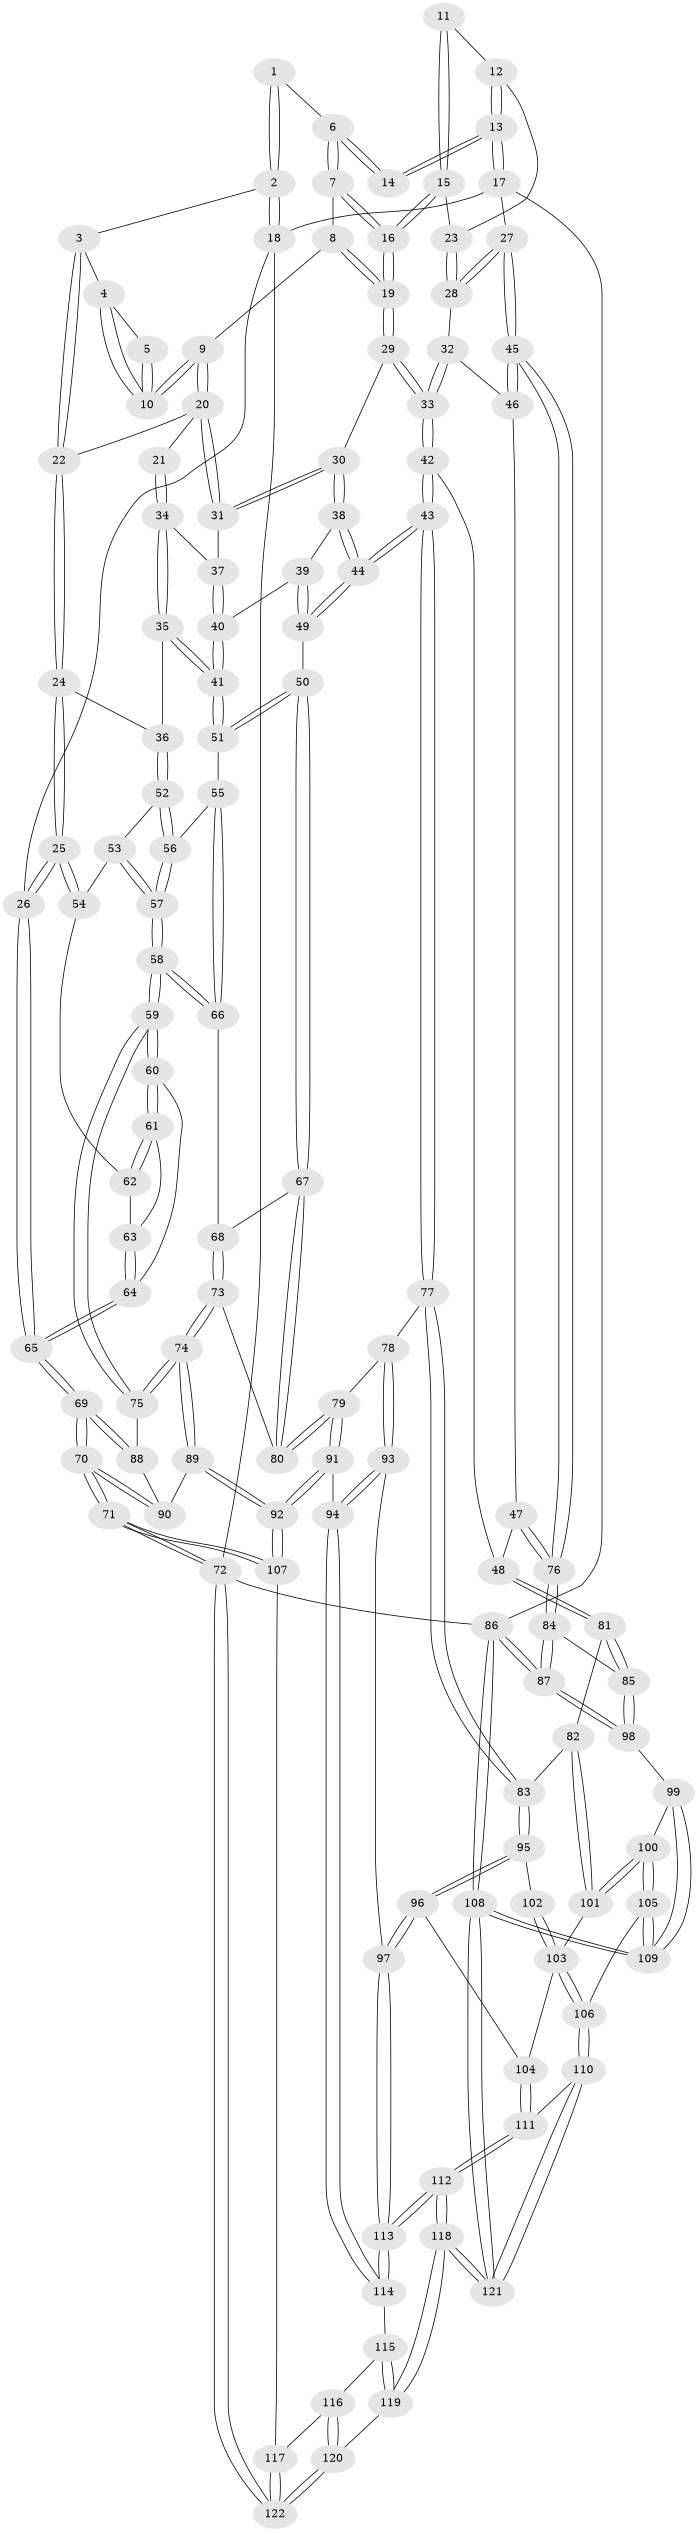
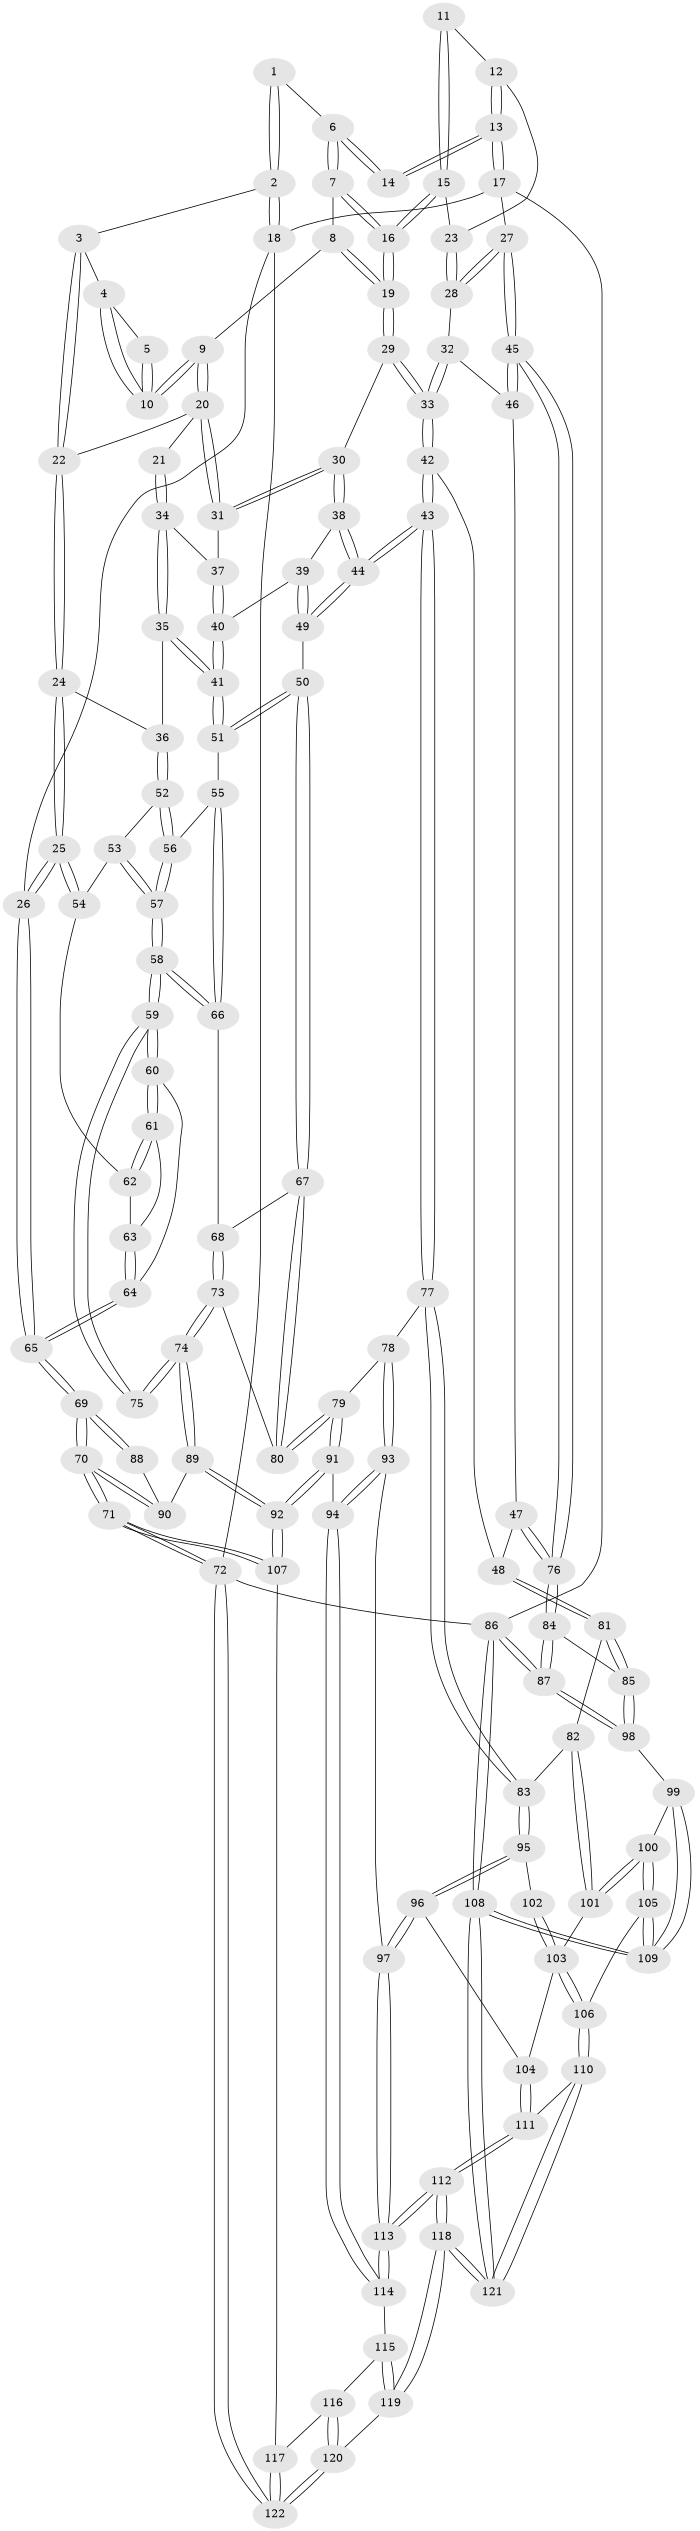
(137, 1432) -> none
